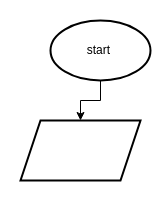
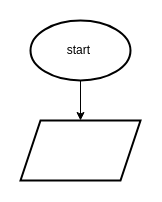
(101, 51) -> (81, 51)
